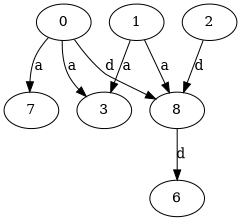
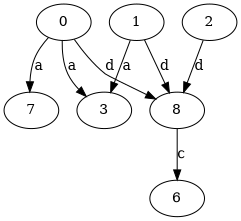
(165, 66) -> (165, 66)
(181, 154) -> (181, 154)
